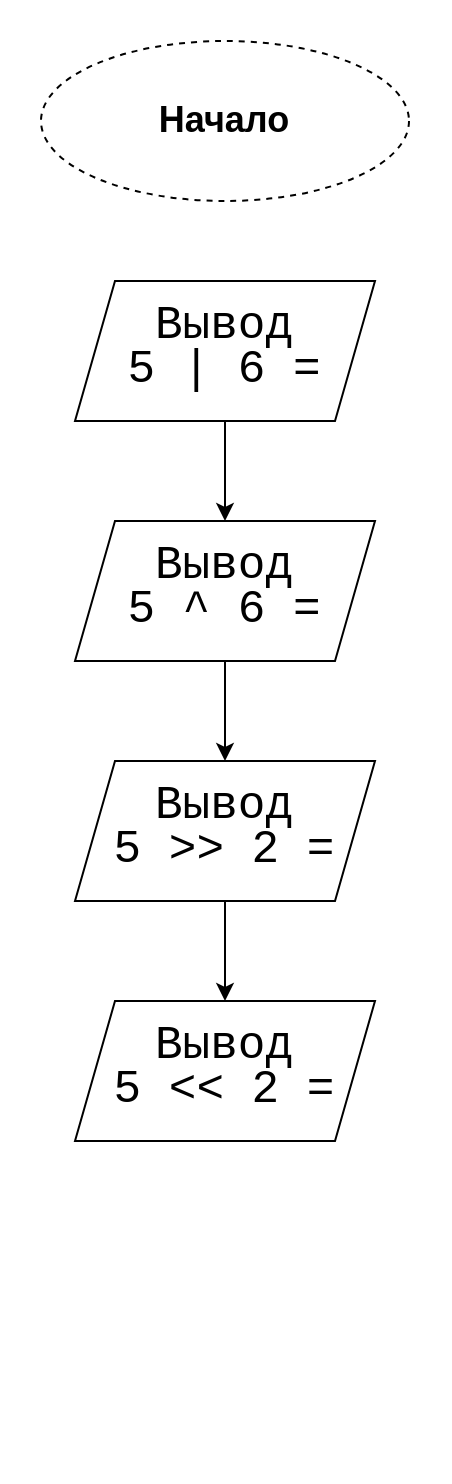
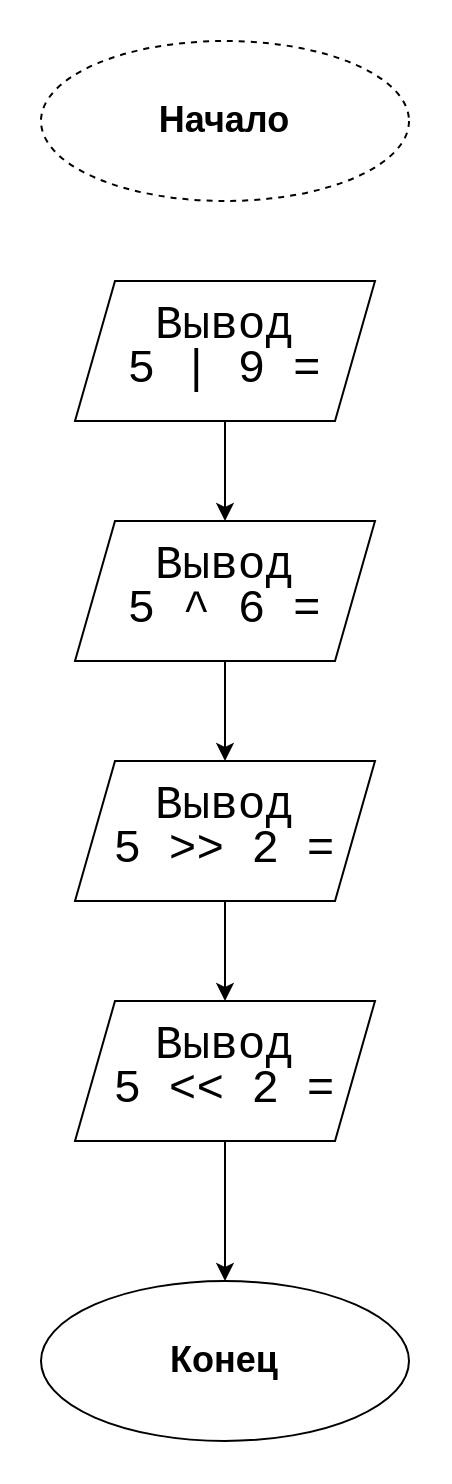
(225, 351) -> (225, 351)
none -> (225, 1204)
none -> (225, 1361)
